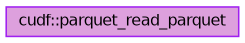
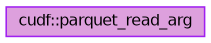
(122, 22) -> (105, 22)
